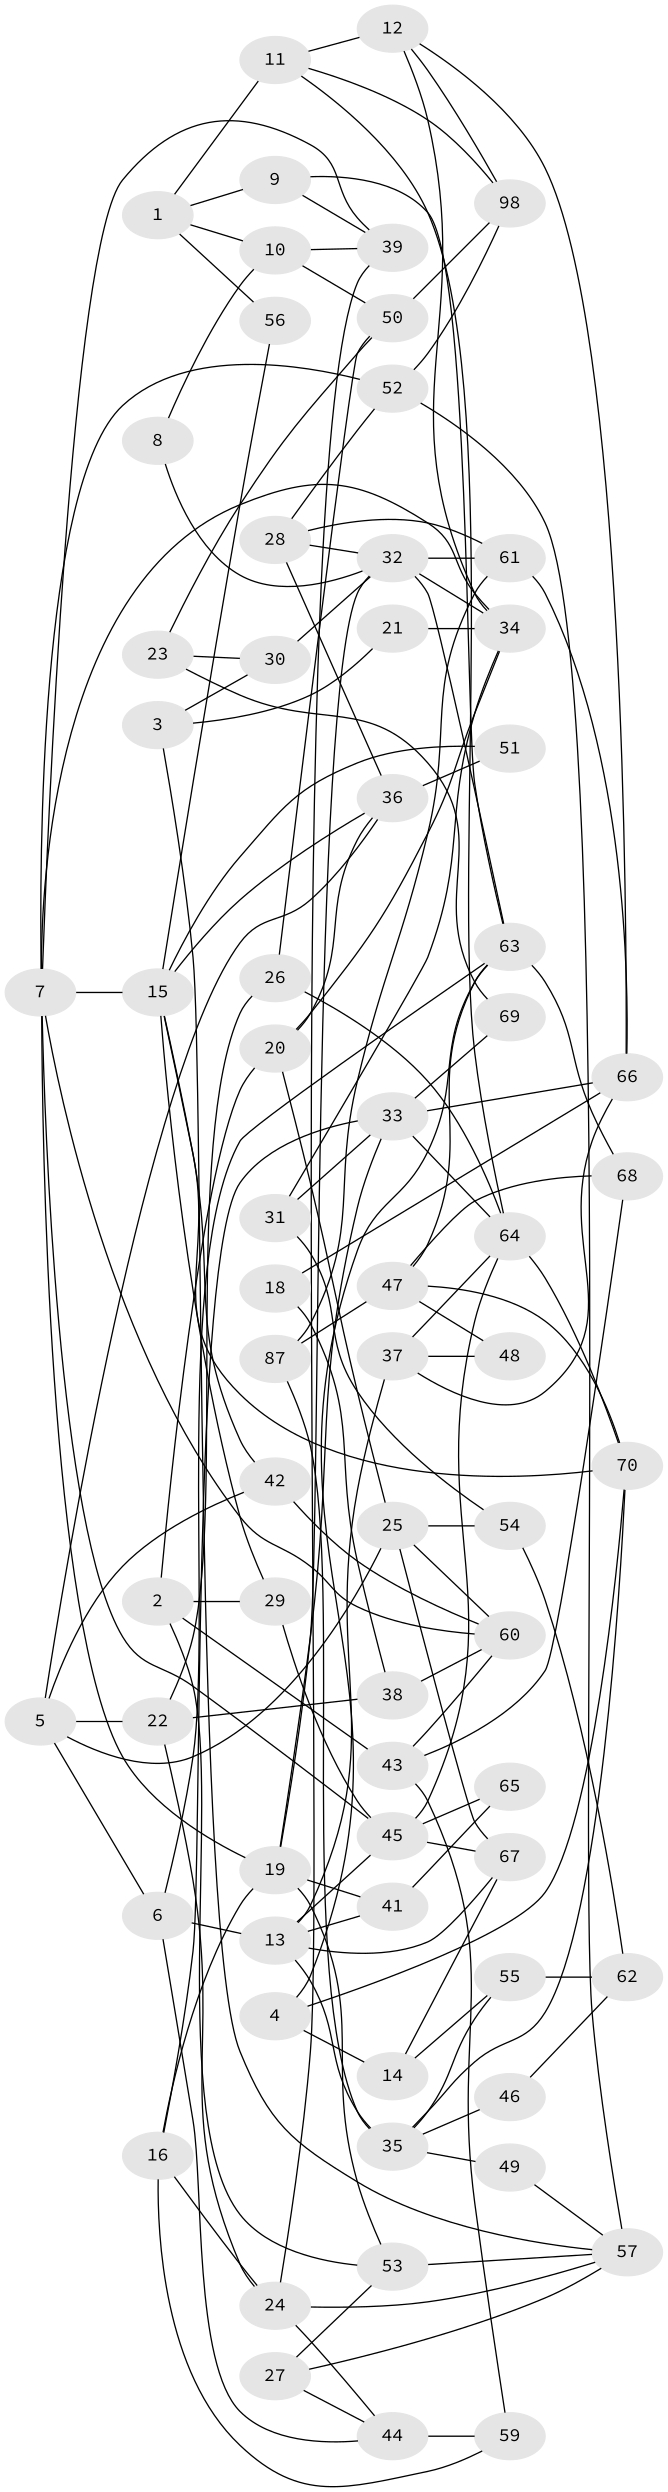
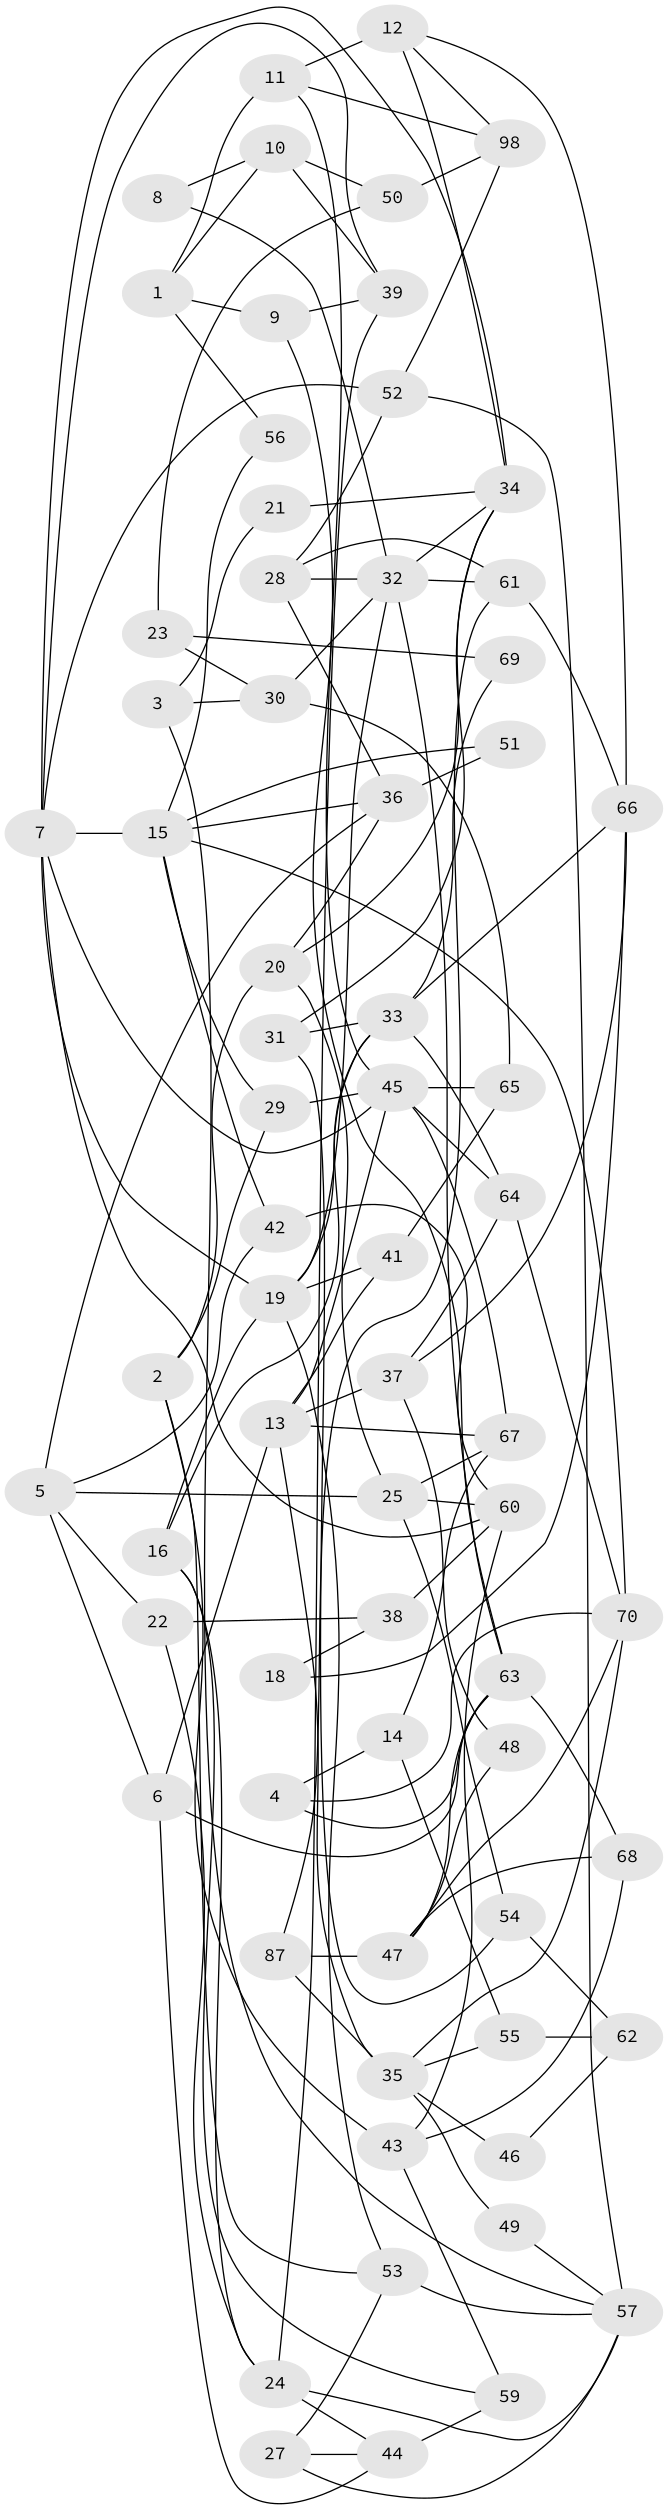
(469, 827) -> (340, 410)
none -> (474, 842)
(275, 978) -> none
